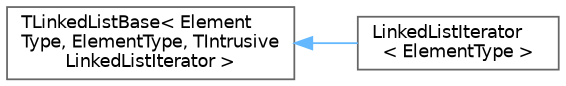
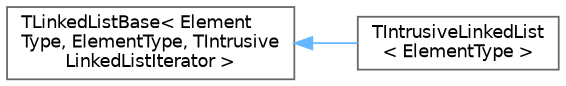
(458, 43) -> (458, 43)
